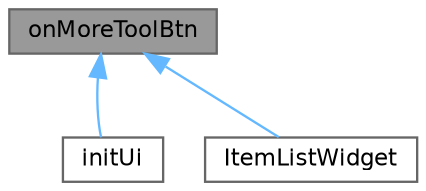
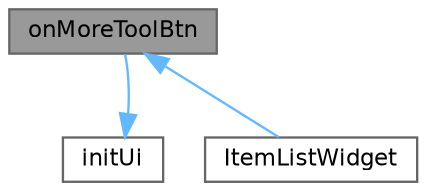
(98, 108) -> (128, 84)
